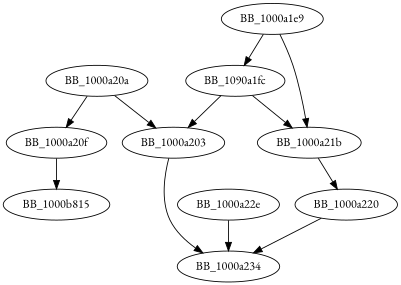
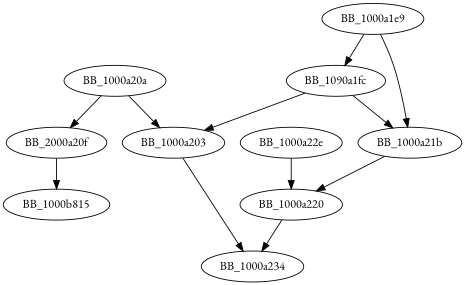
(57, 143) -> (57, 143)
(228, 231) -> (291, 169)
